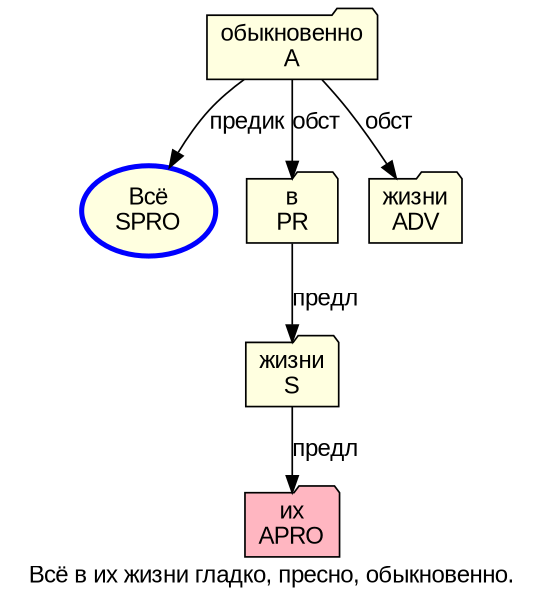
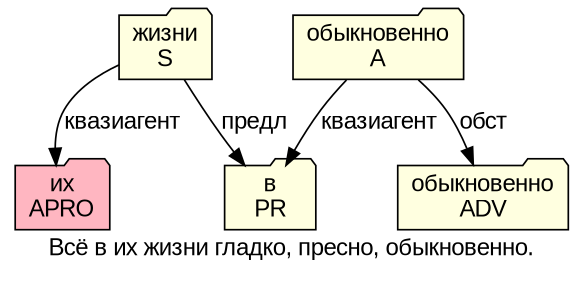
(317, 122) -> (380, 122)
(149, 211) -> none
(416, 211) -> (483, 198)
(292, 284) -> (208, 116)
(326, 450) -> (123, 122)
